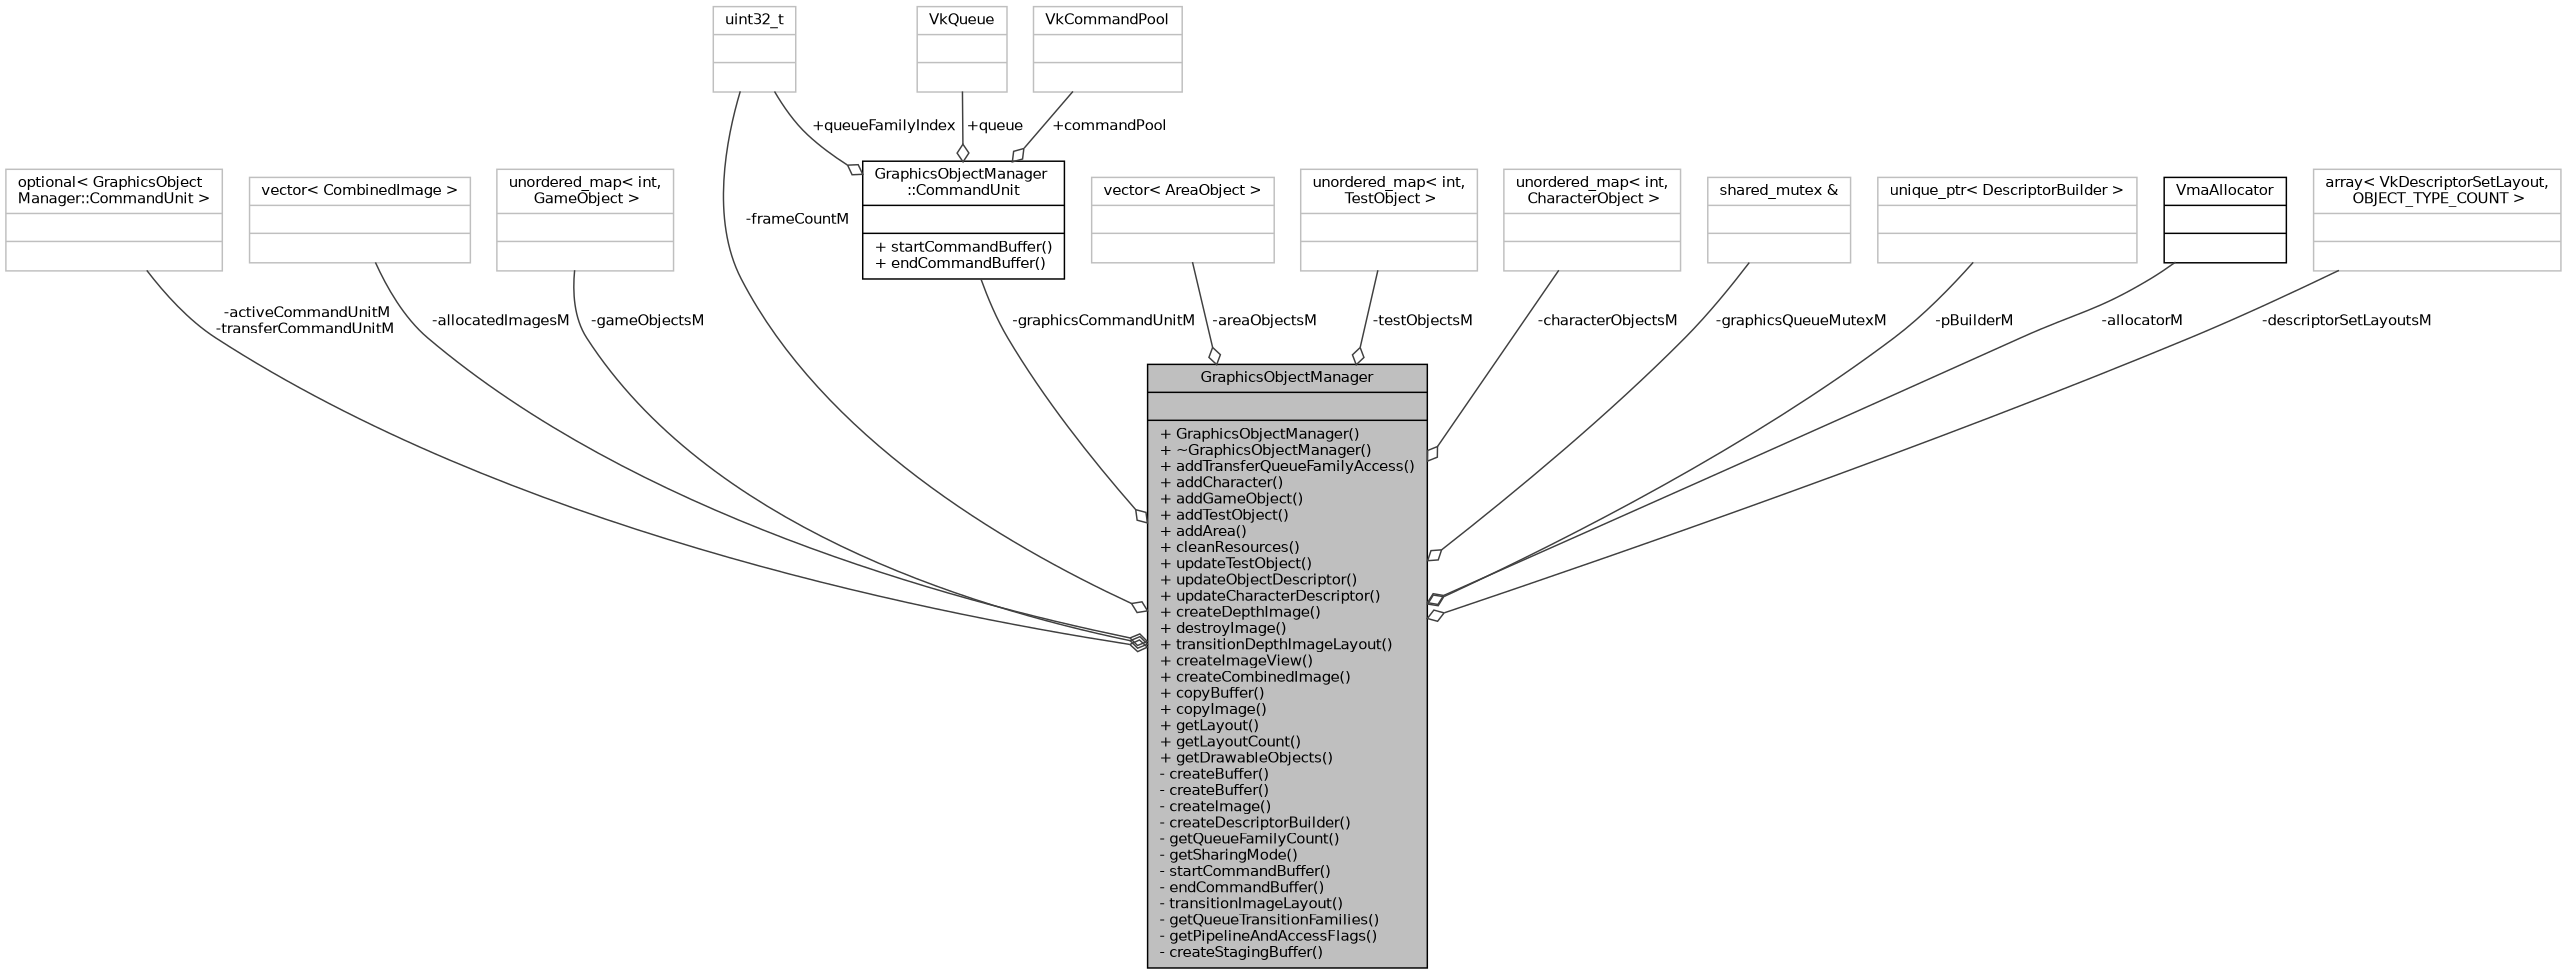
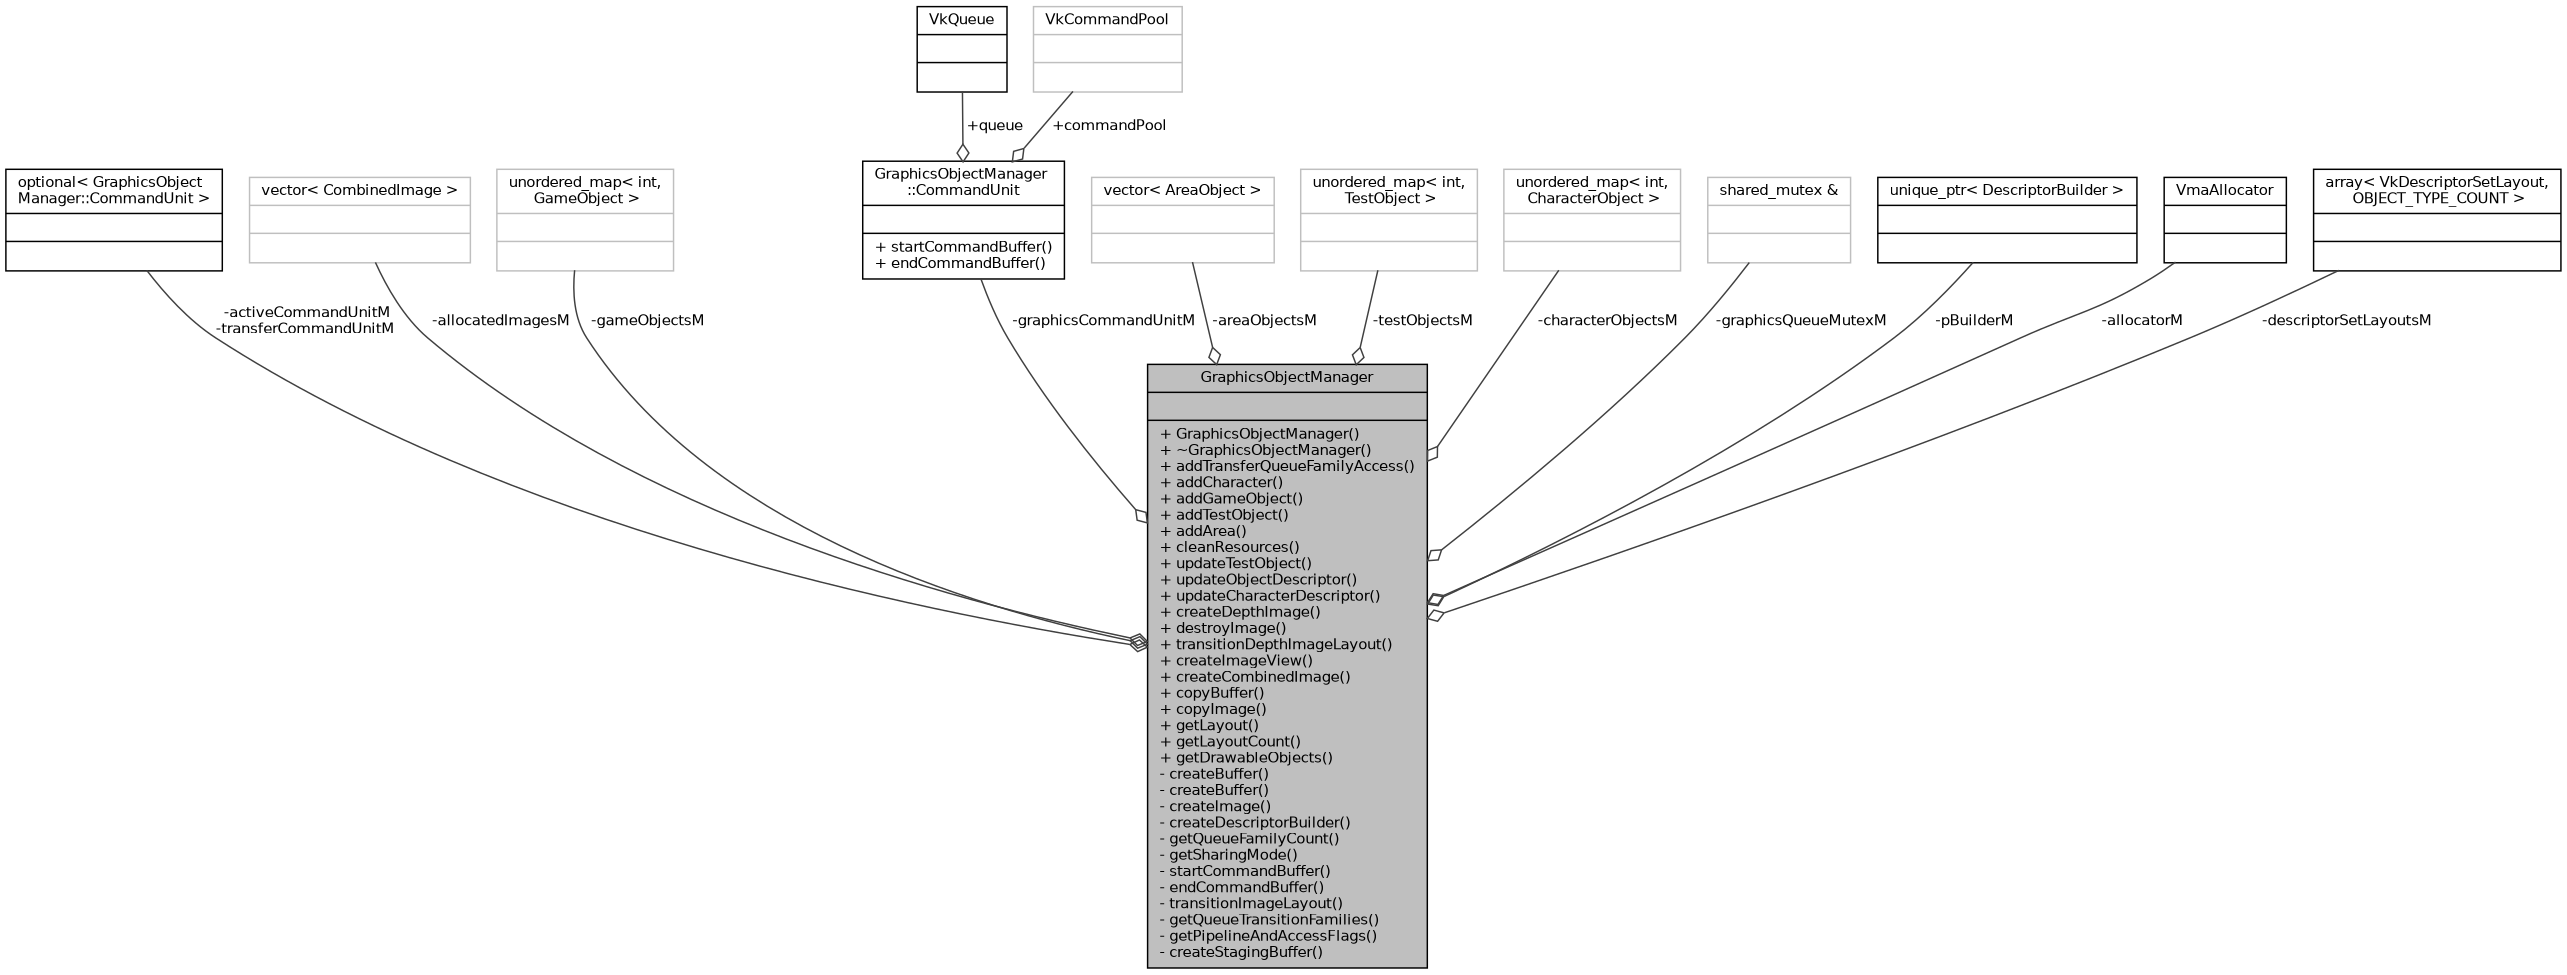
(755, 49) -> none
(962, 49) -> (962, 49)
(114, 220) -> (114, 220)
(2007, 220) -> (2007, 220)
(2437, 220) -> (2437, 220)
